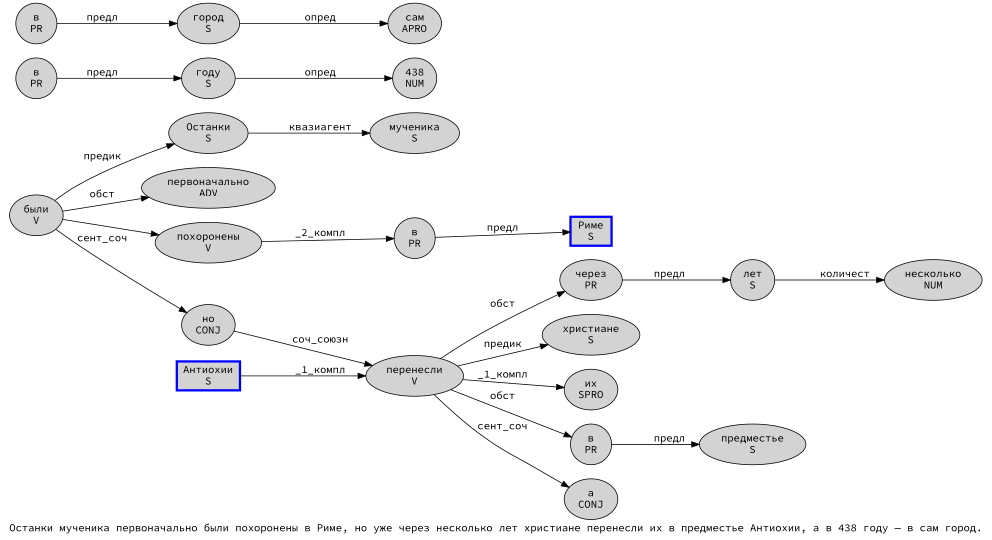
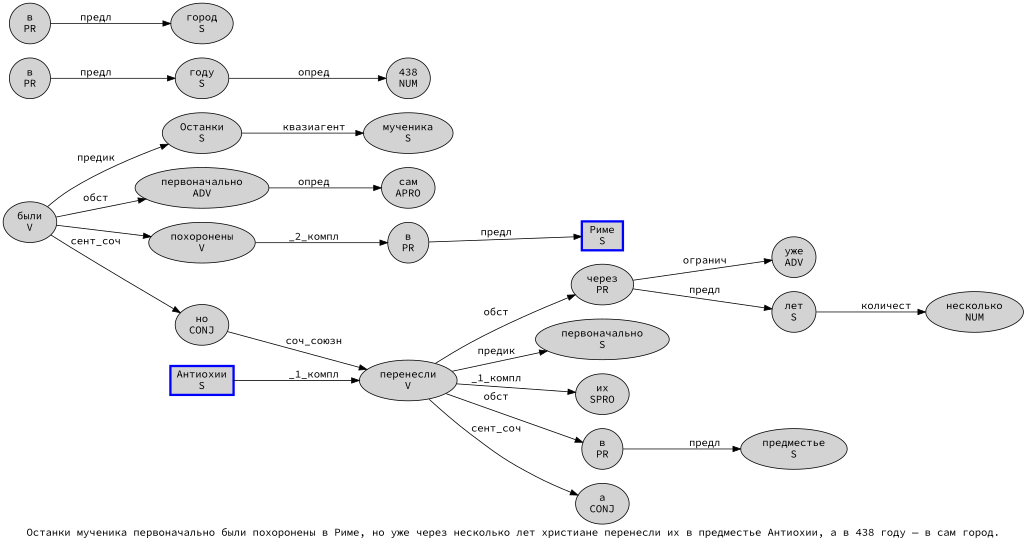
(310, 23) -> (321, 188)
none -> (794, 257)
(591, 335) -> (602, 339)
